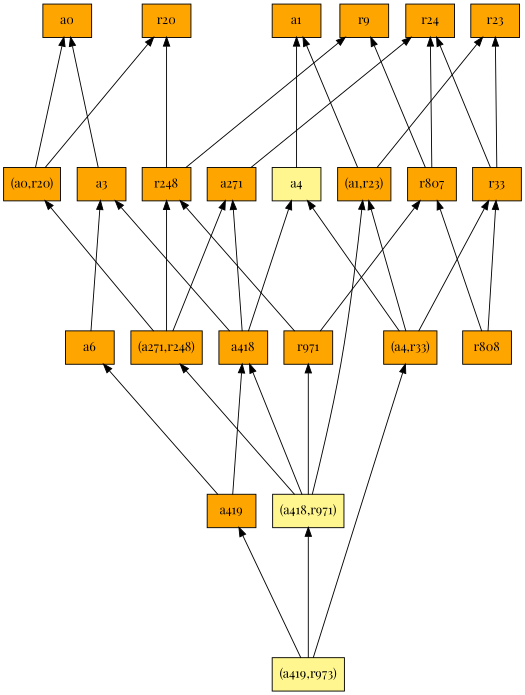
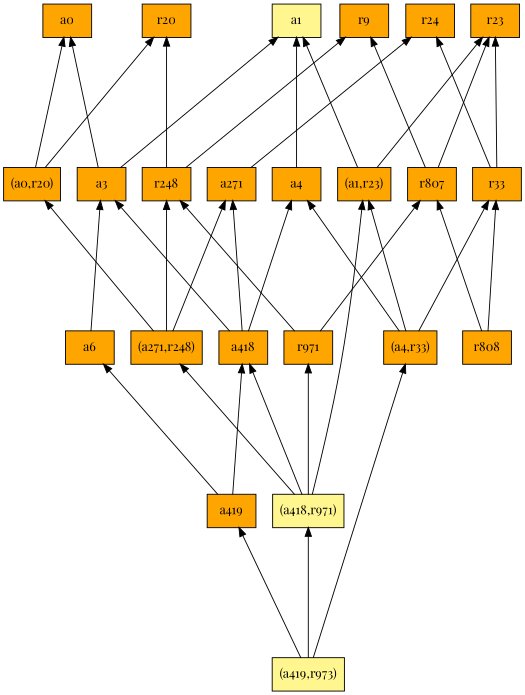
(297, 21) -> (297, 21)
none -> (196, 105)
(431, 110) -> (461, 110)
(297, 184) -> (297, 184)
